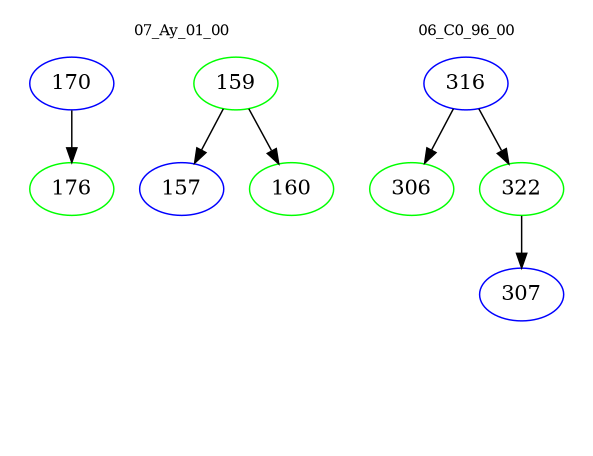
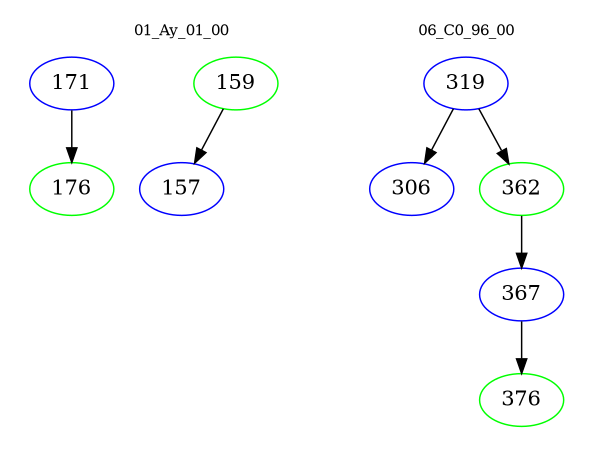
(182, 32) -> (182, 32)
(72, 84) -> (72, 84)
(466, 84) -> (466, 84)
(292, 189) -> none
(412, 189) -> (412, 189)
(522, 189) -> (522, 189)
(522, 295) -> (522, 295)
none -> (522, 400)
